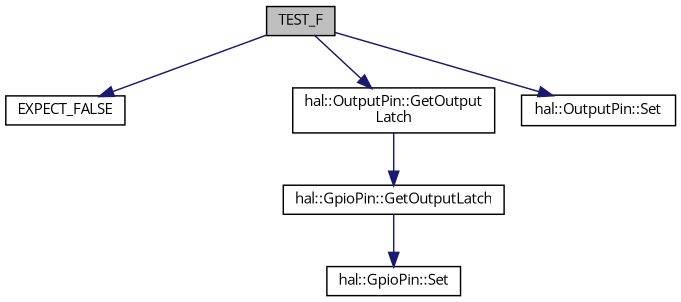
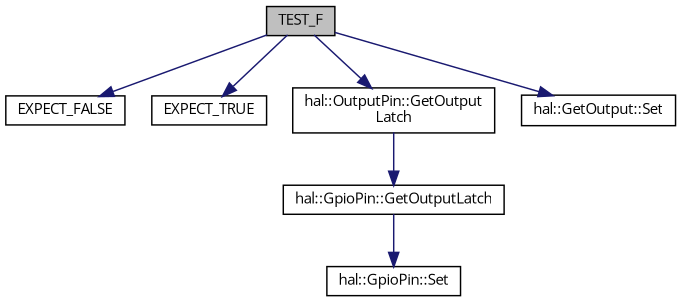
none -> (209, 110)
(599, 110) -> (599, 110)
